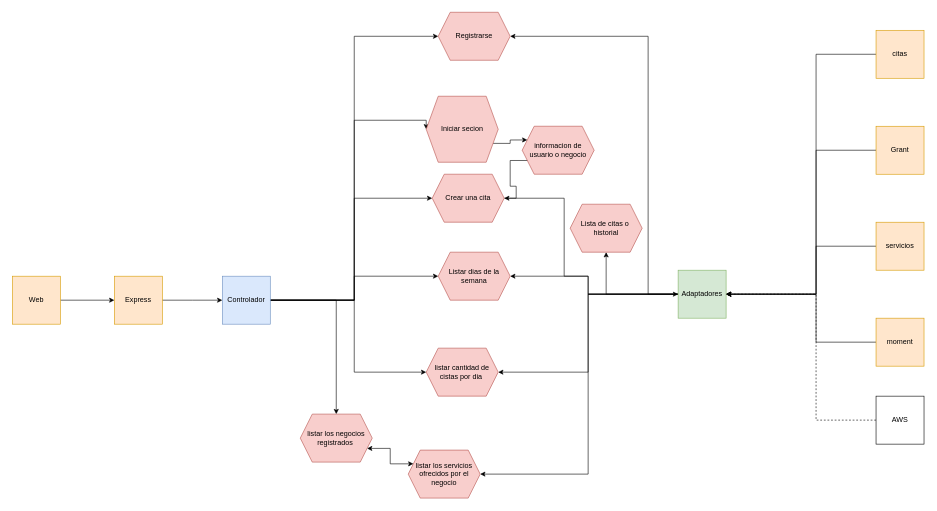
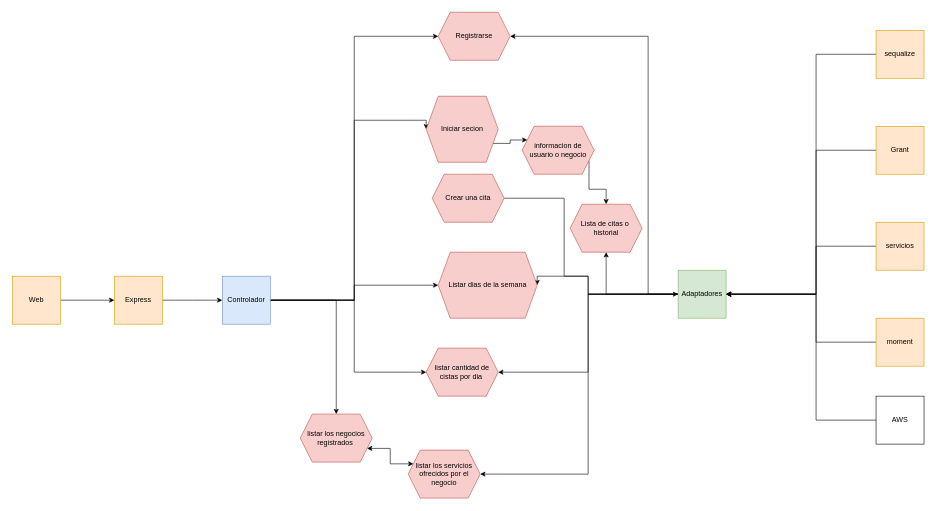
(900, 54) -> (900, 54)
(510, 172) -> (606, 191)
(426, 198) -> none
(474, 276) -> (488, 285)
(816, 412) -> (816, 412)
